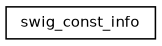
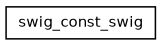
(81, 23) -> (81, 23)
